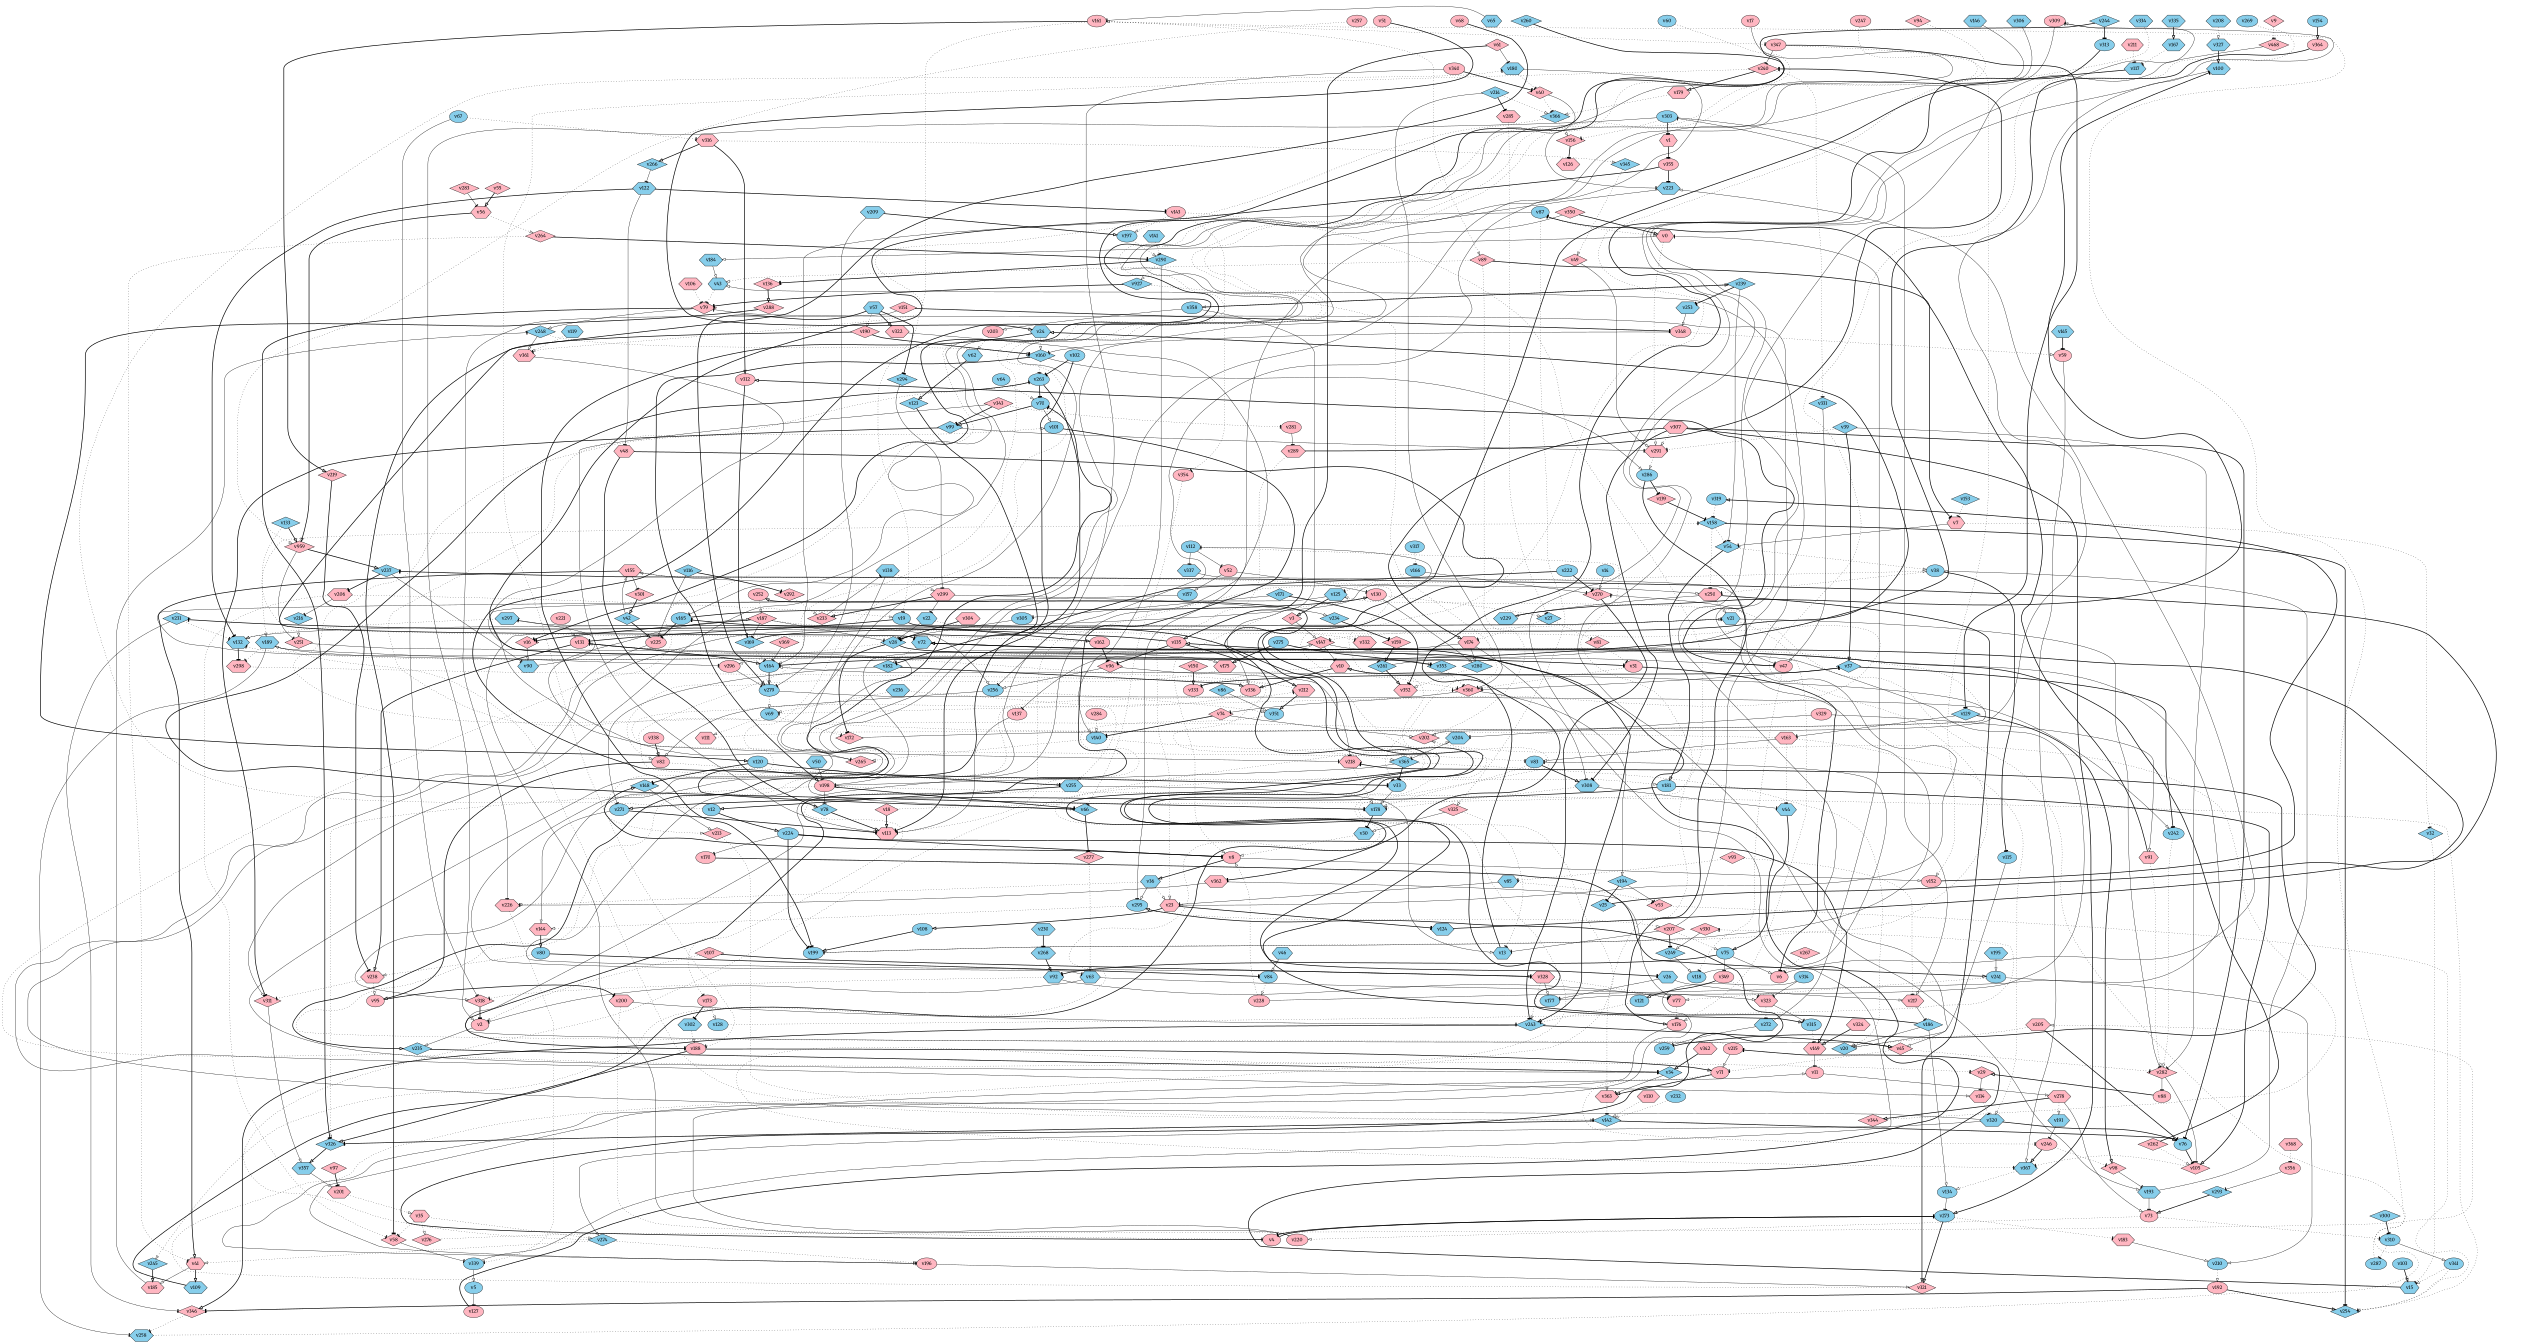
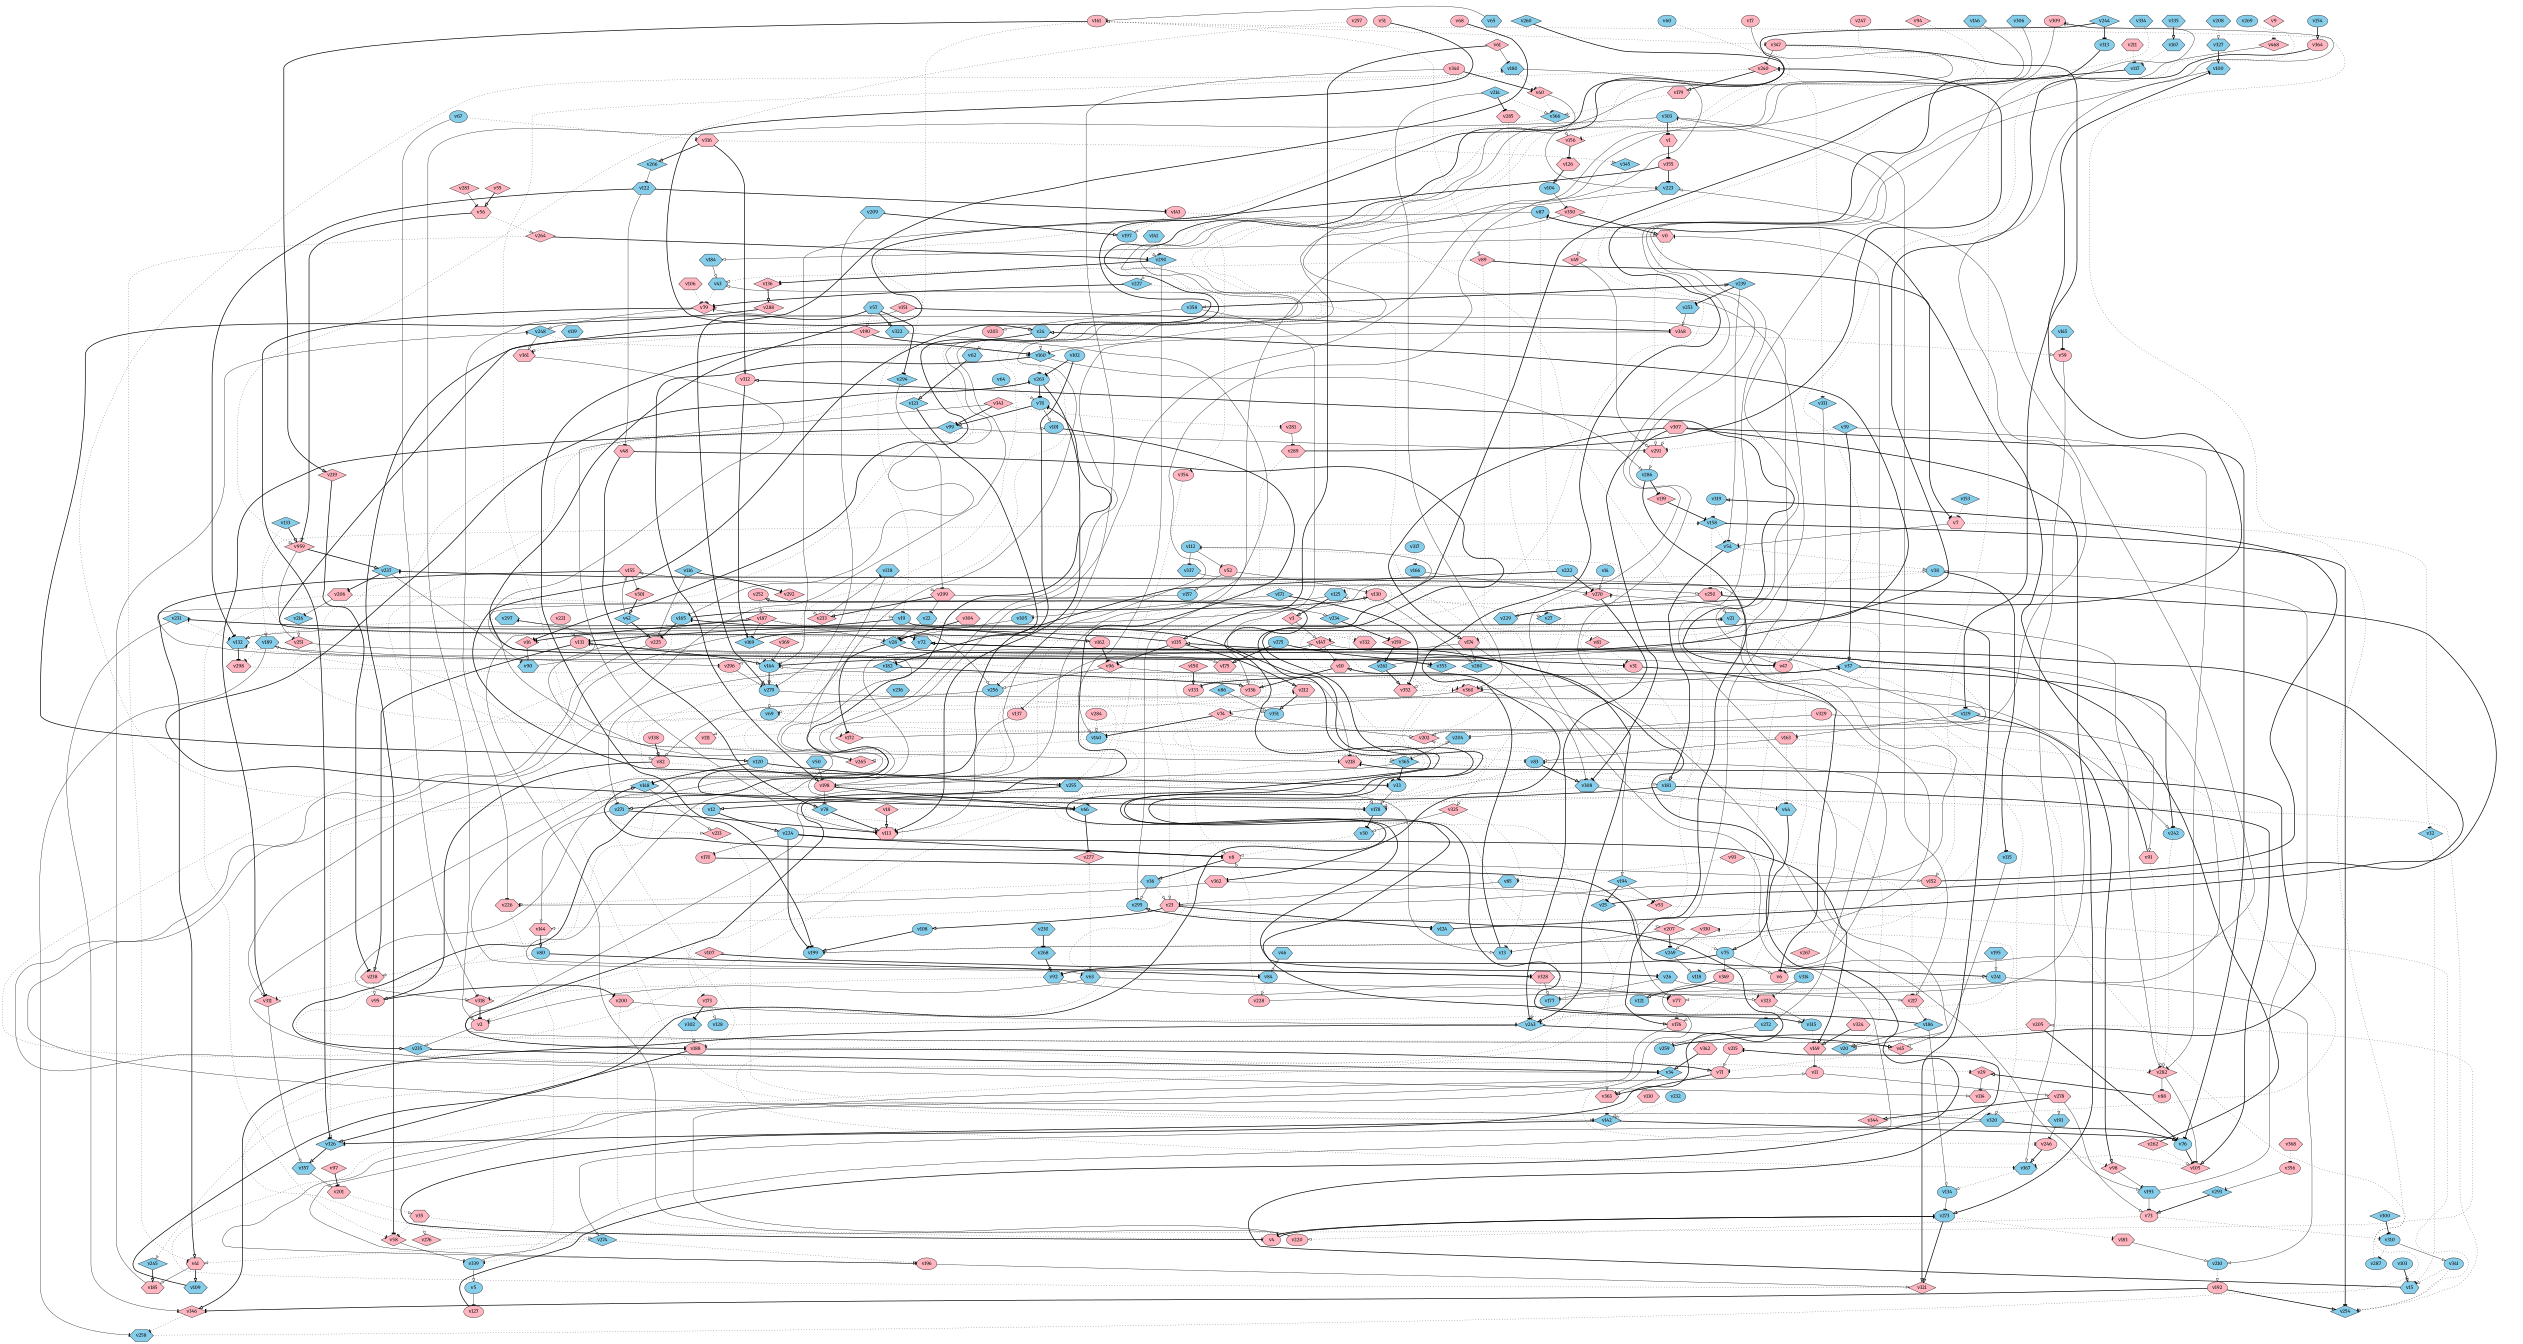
none -> (1550, 188)
(1137, 284) -> (1137, 284)
(897, 332) -> (897, 332)
